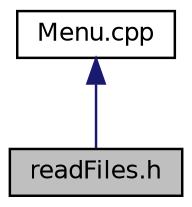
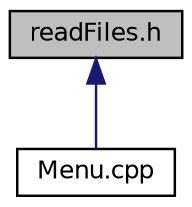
(96, 116) -> (96, 116)
